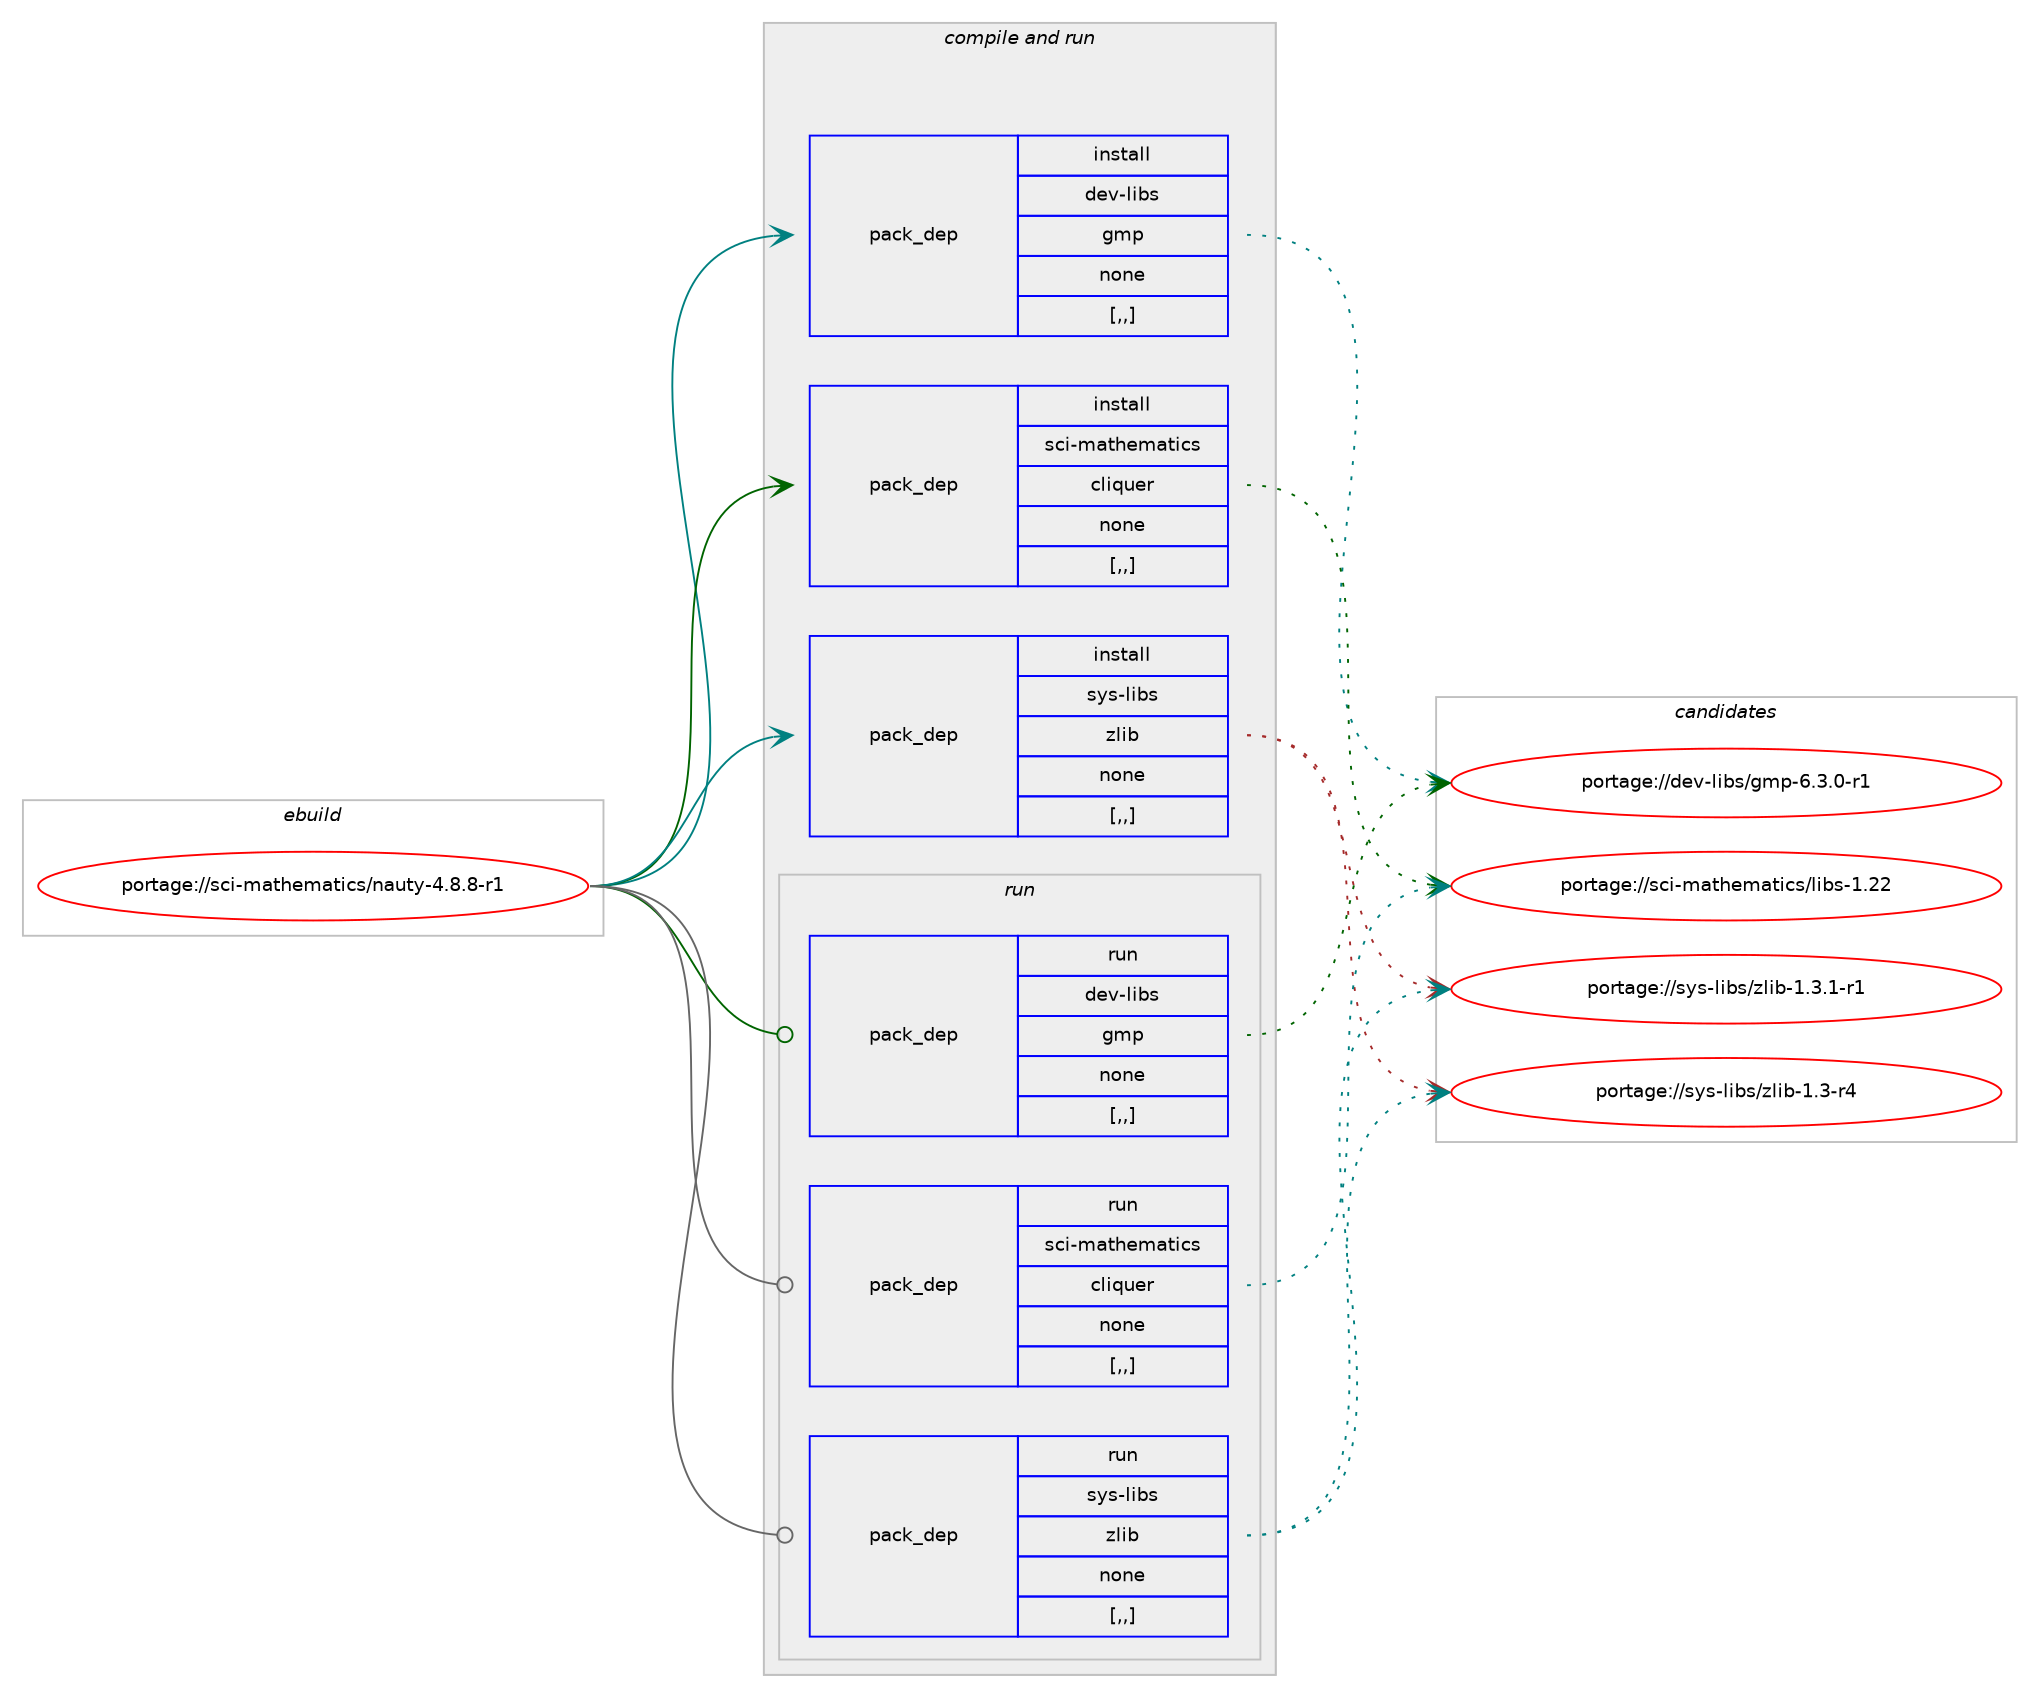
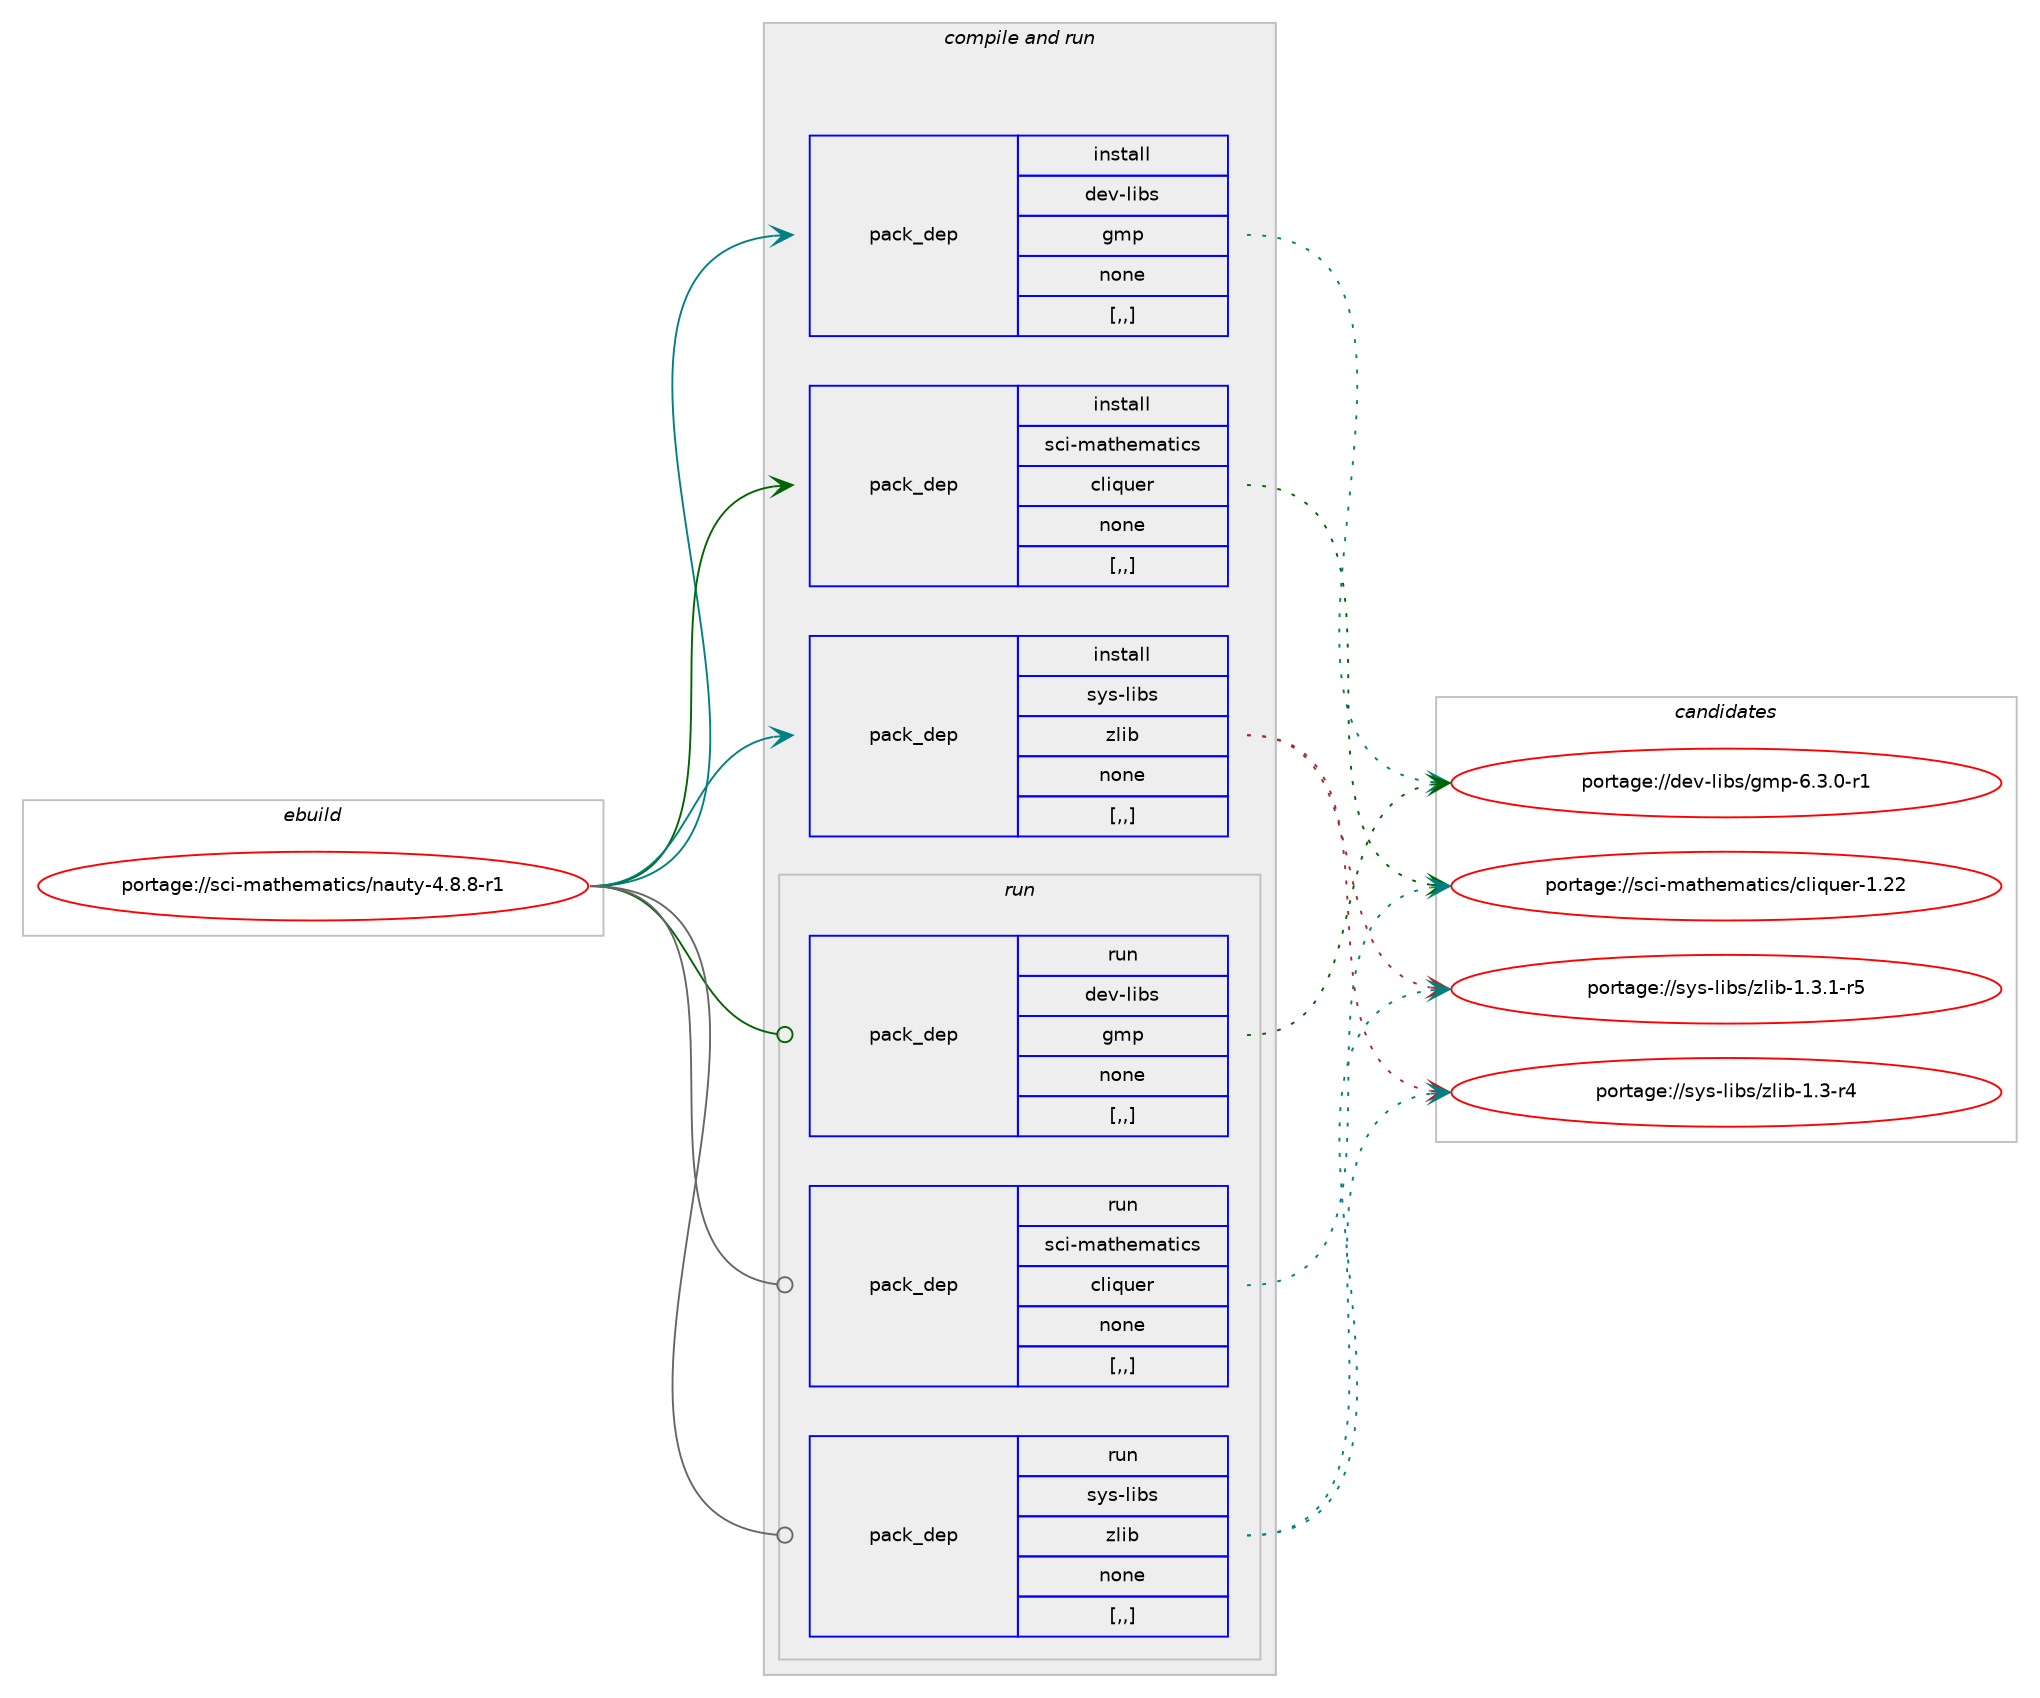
(1726, 886) -> (1726, 886)
(1726, 989) -> (1726, 989)
